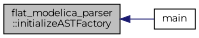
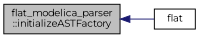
(175, 19) -> (175, 19)
